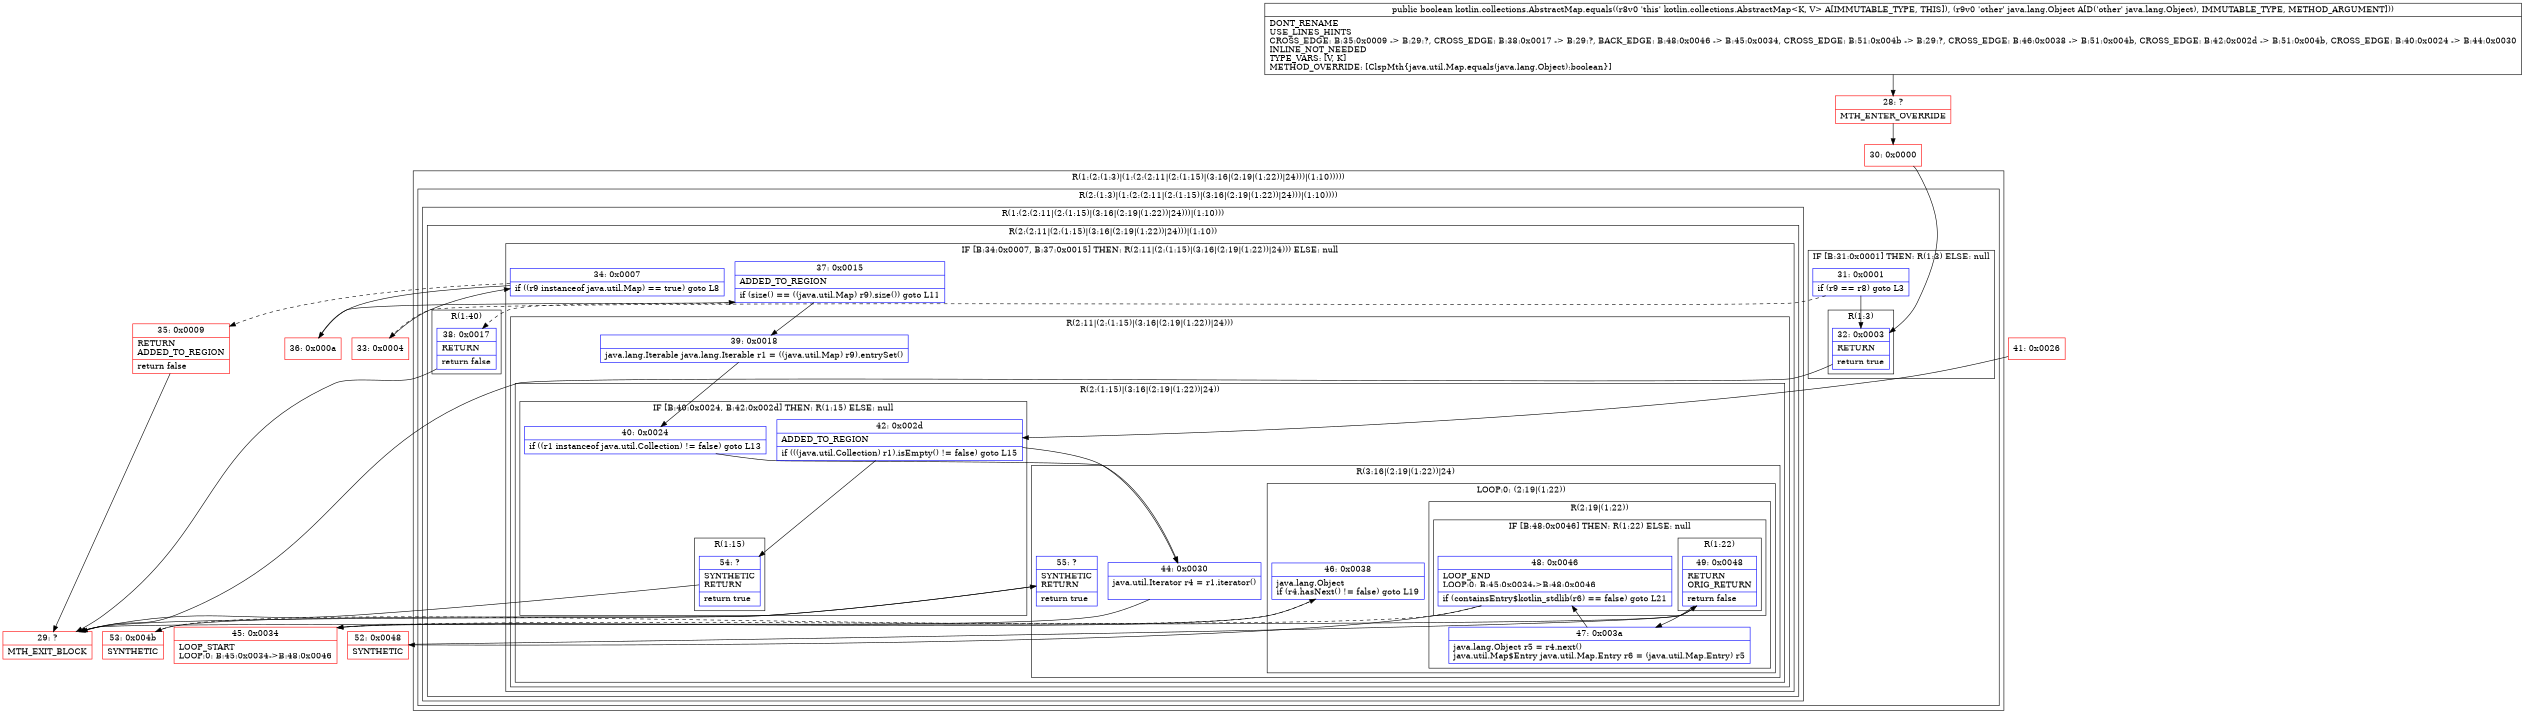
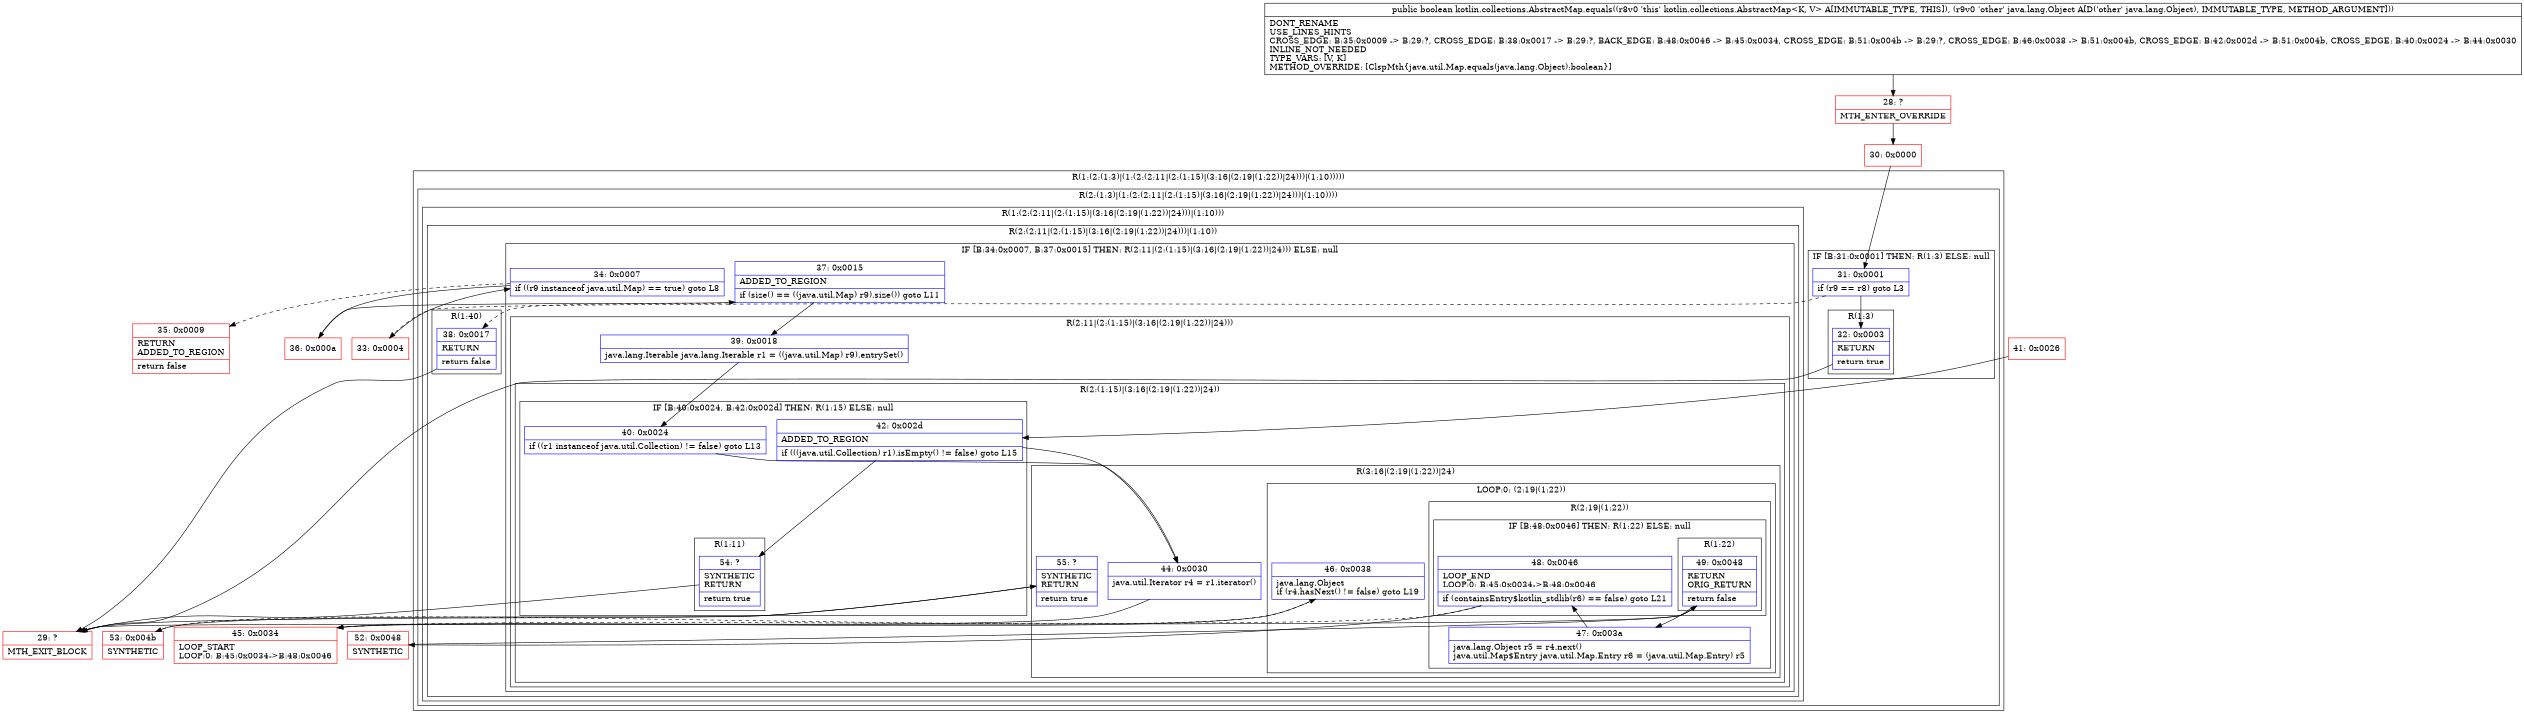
(1936, 247) -> (1878, 214)
(113, 500) -> none
(730, 545) -> (730, 545)
